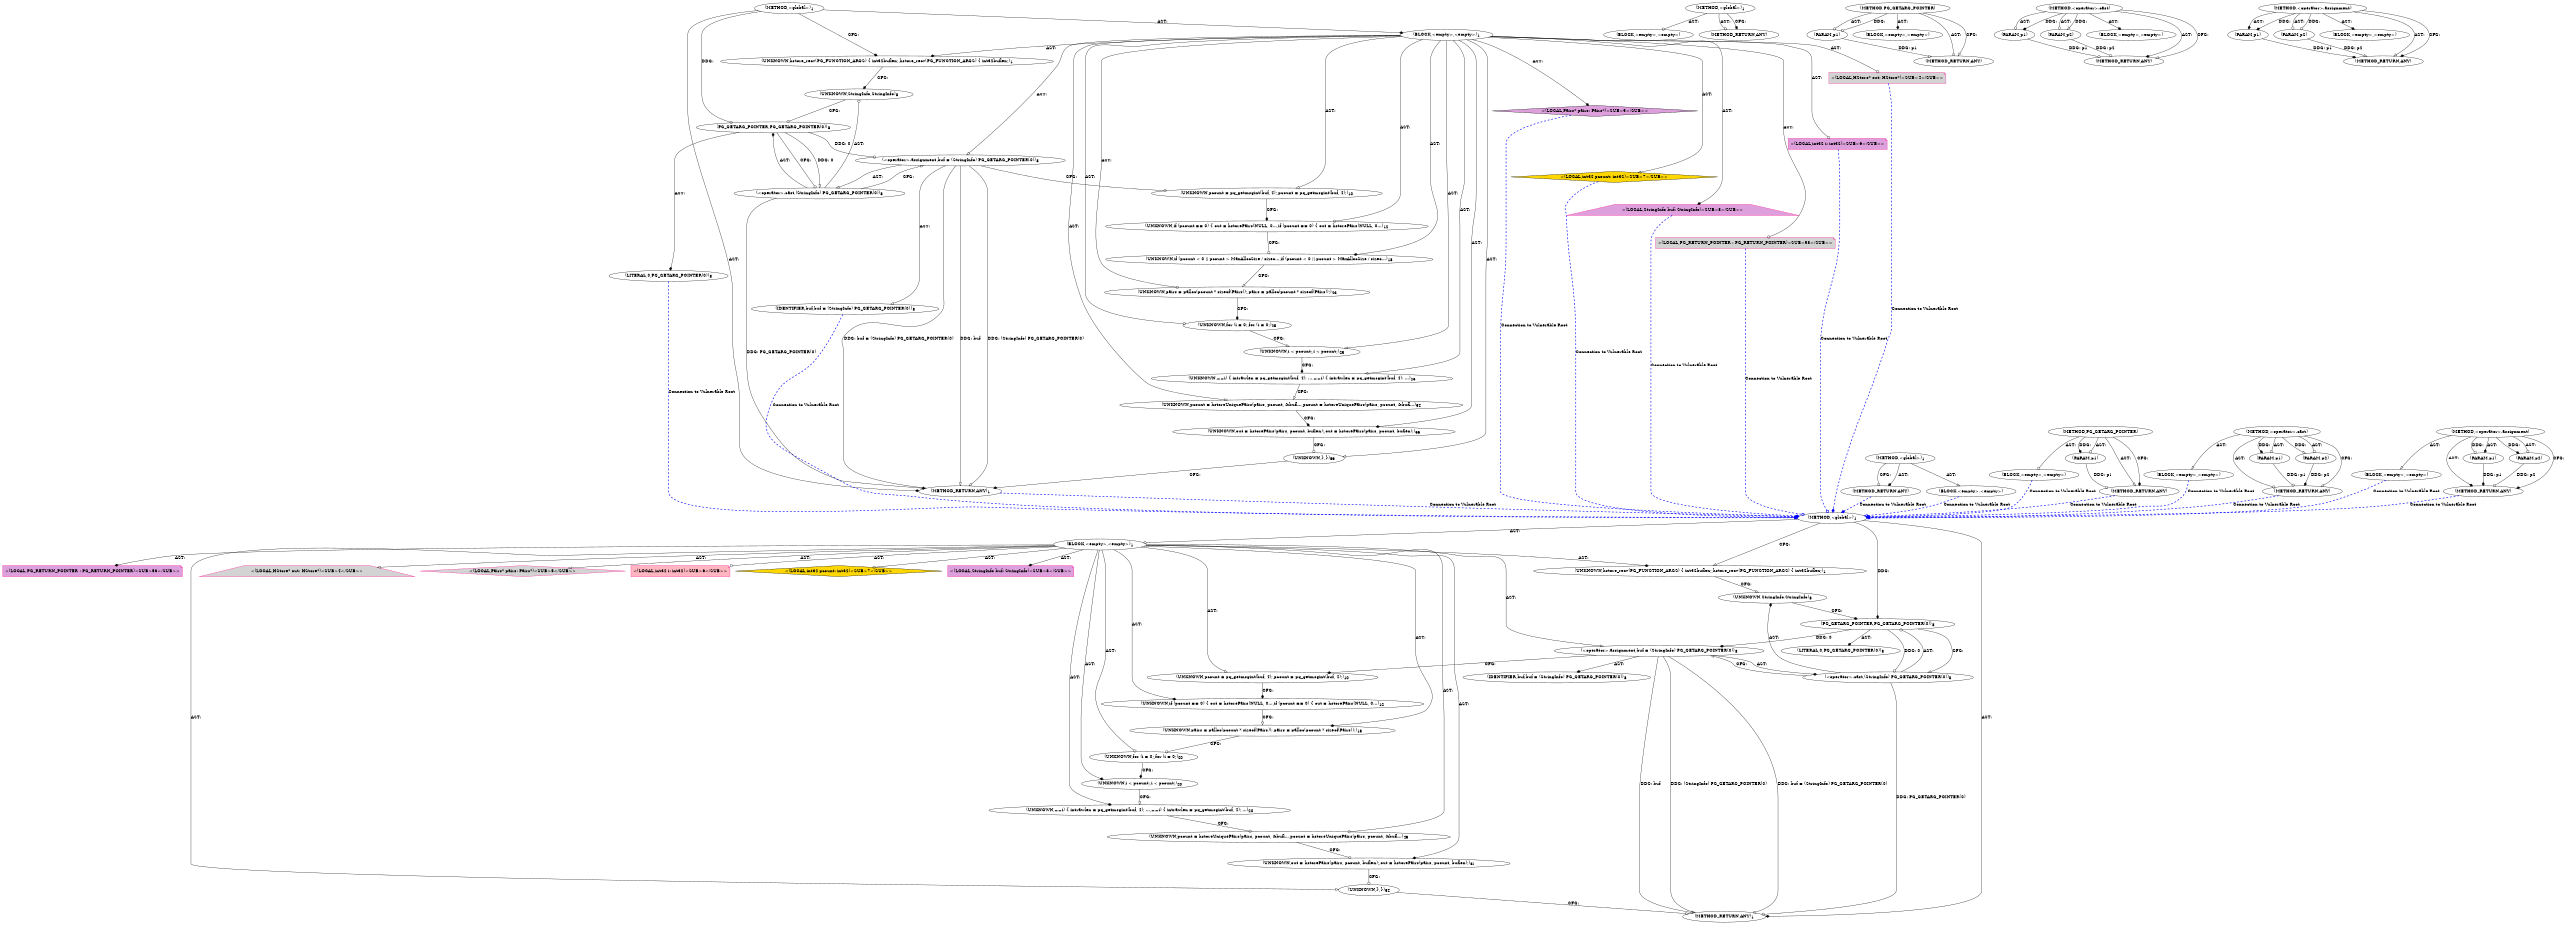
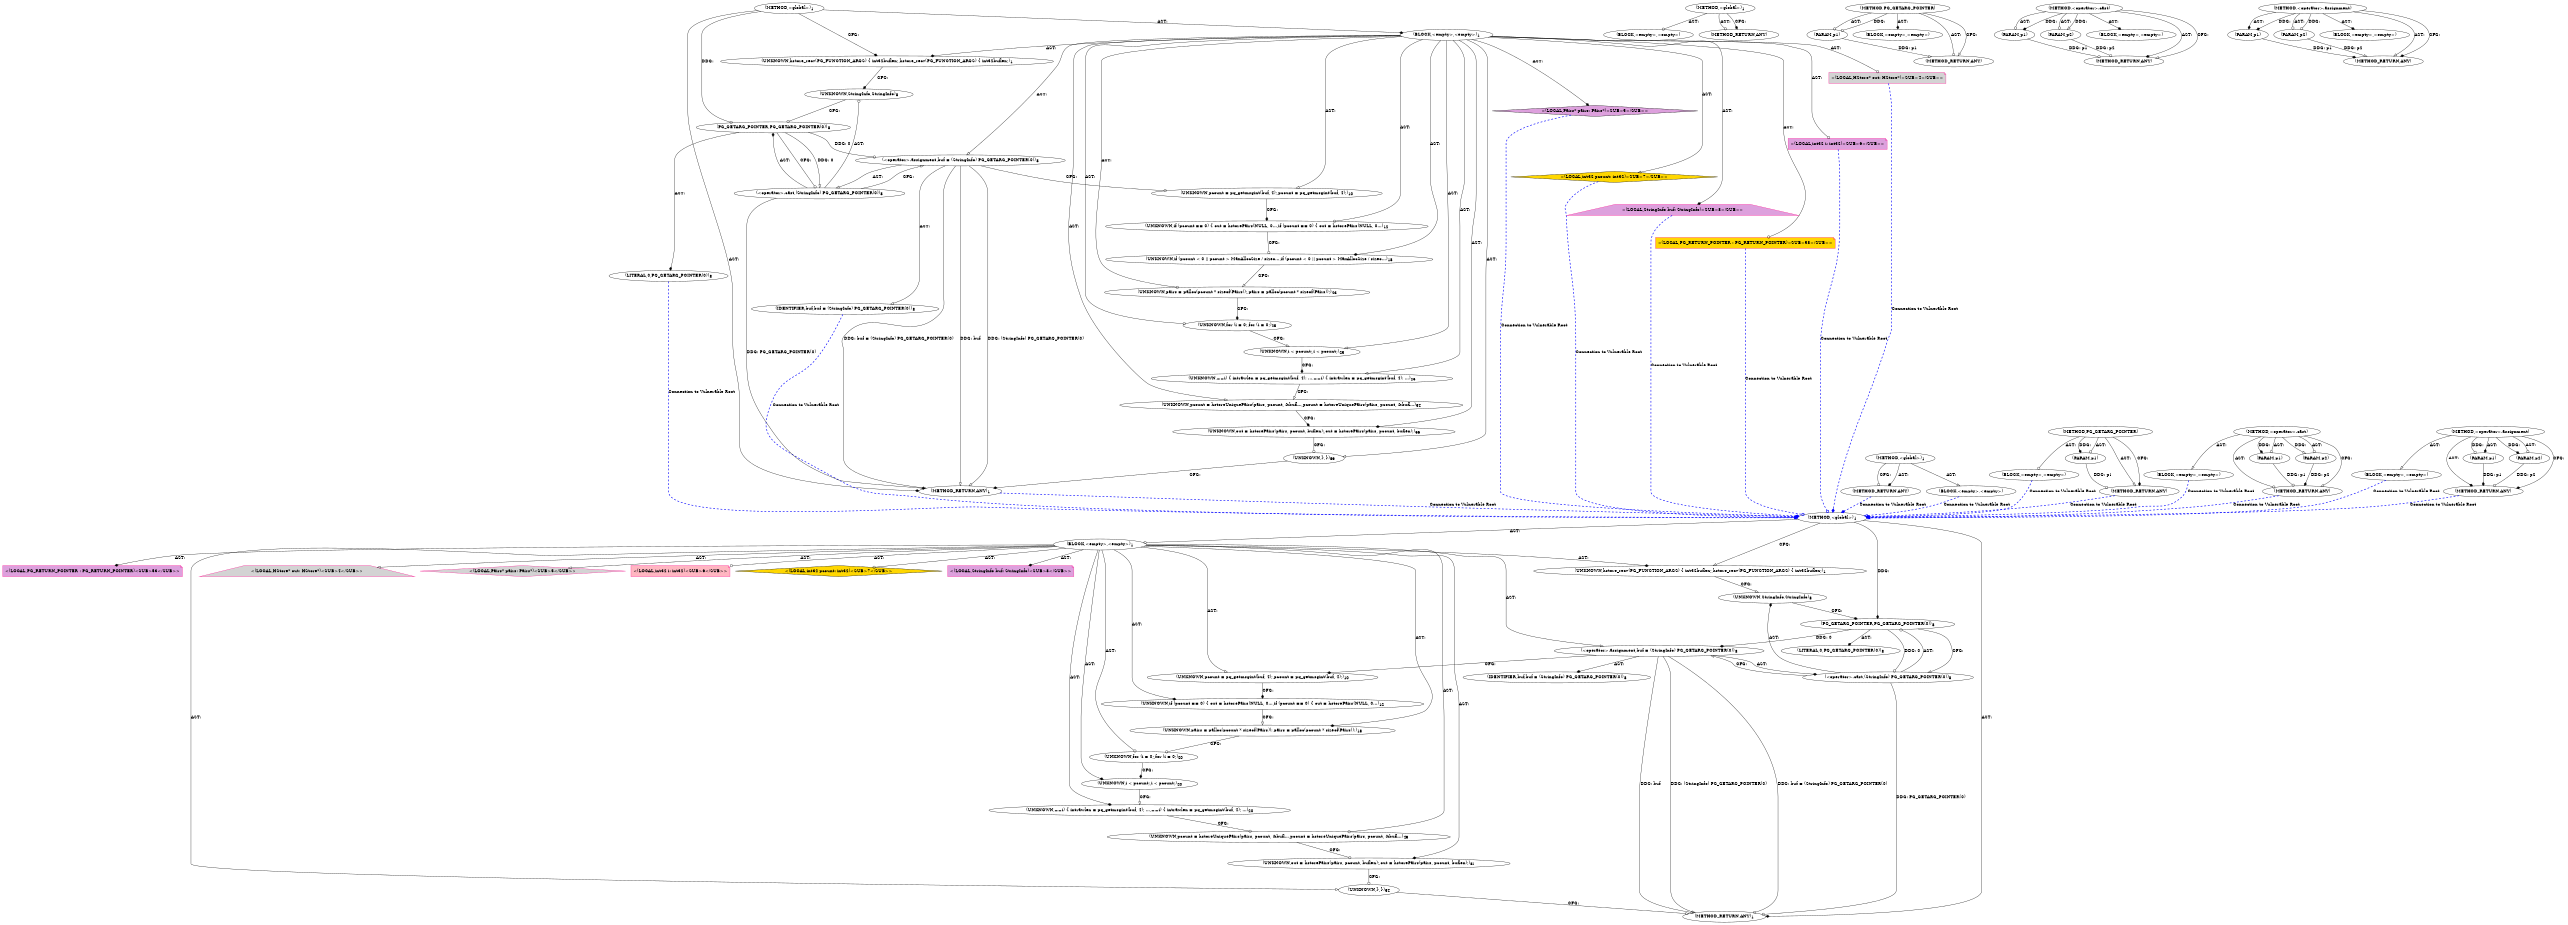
(1745, 243) -> (1745, 243)
